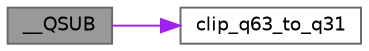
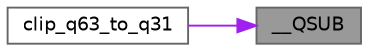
(137, 26) -> (213, 26)
